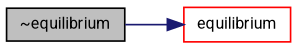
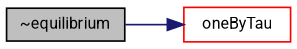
(237, 25) -> (237, 25)
